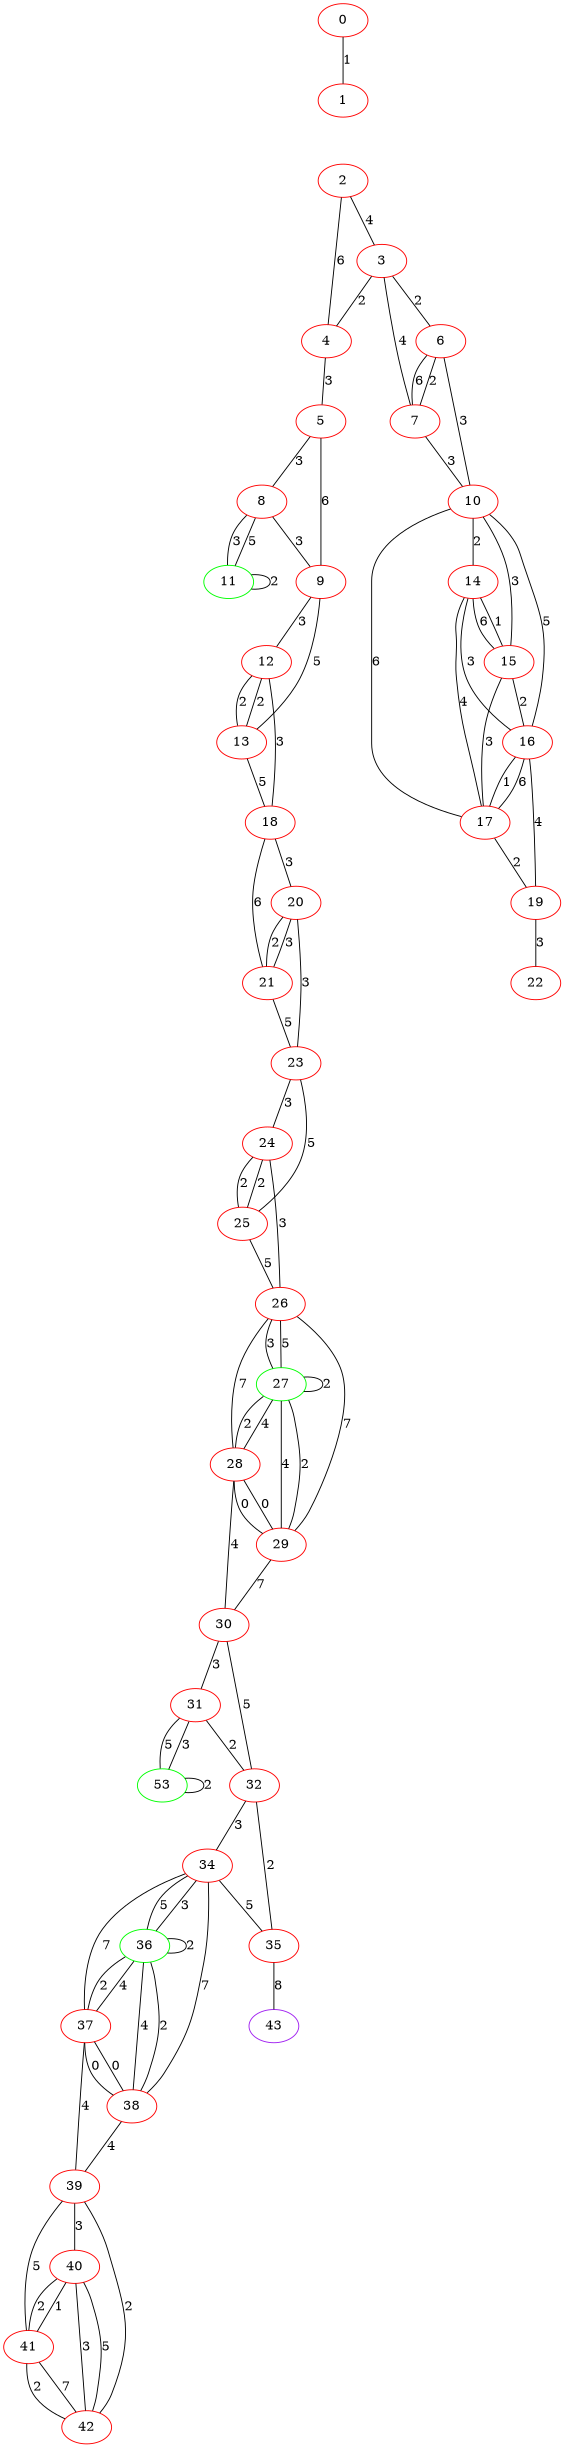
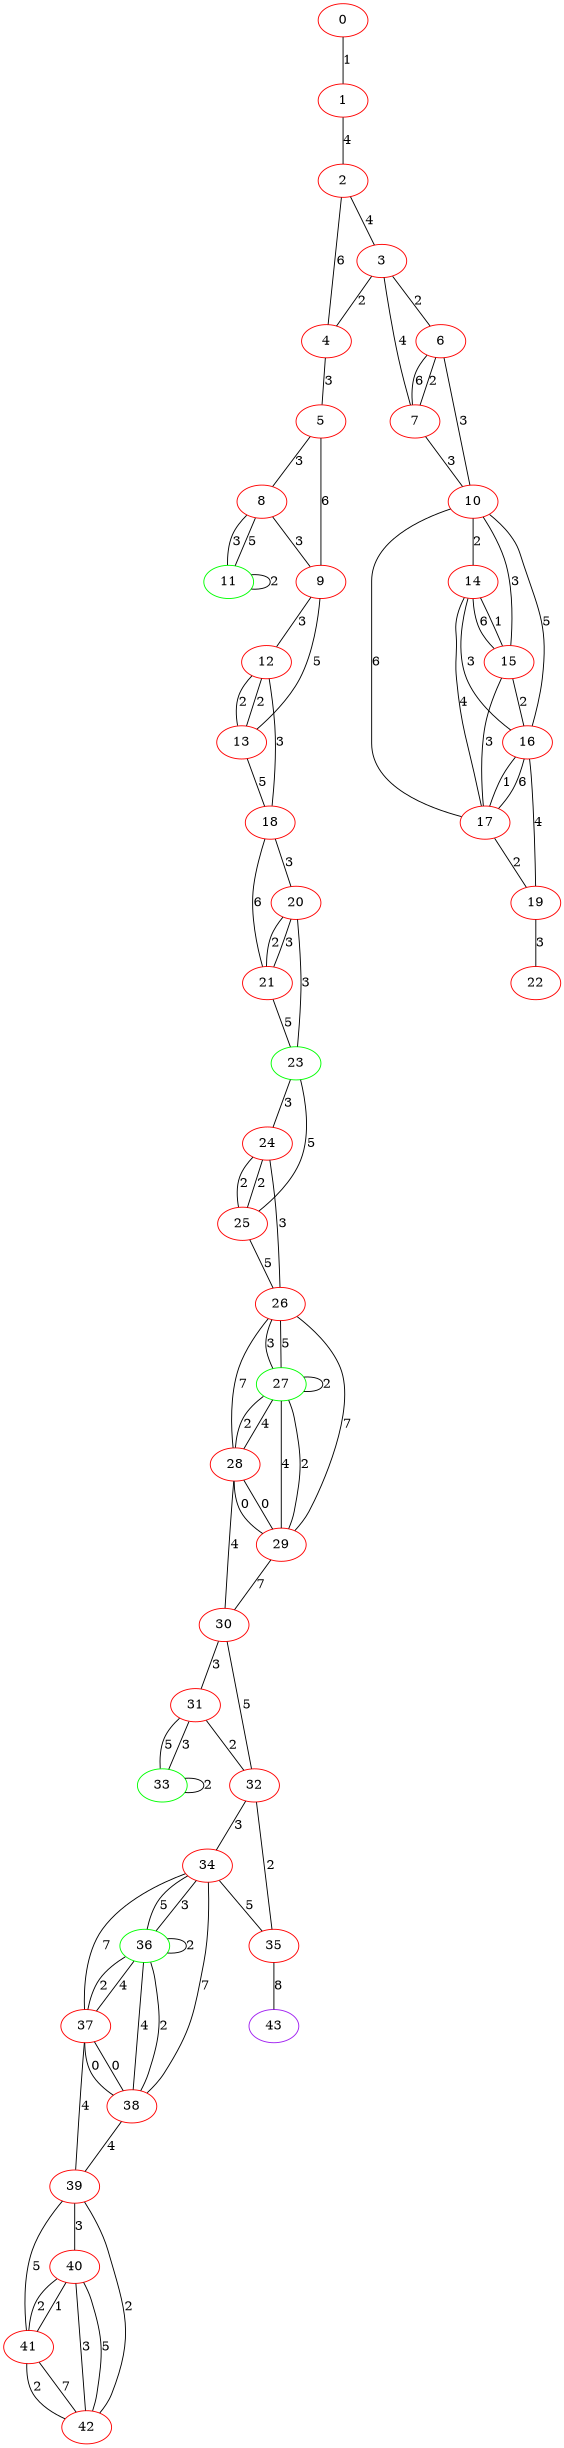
none -> (343, 141)
(296, 1063) -> (296, 1063)
(162, 1785) -> (162, 1785)
